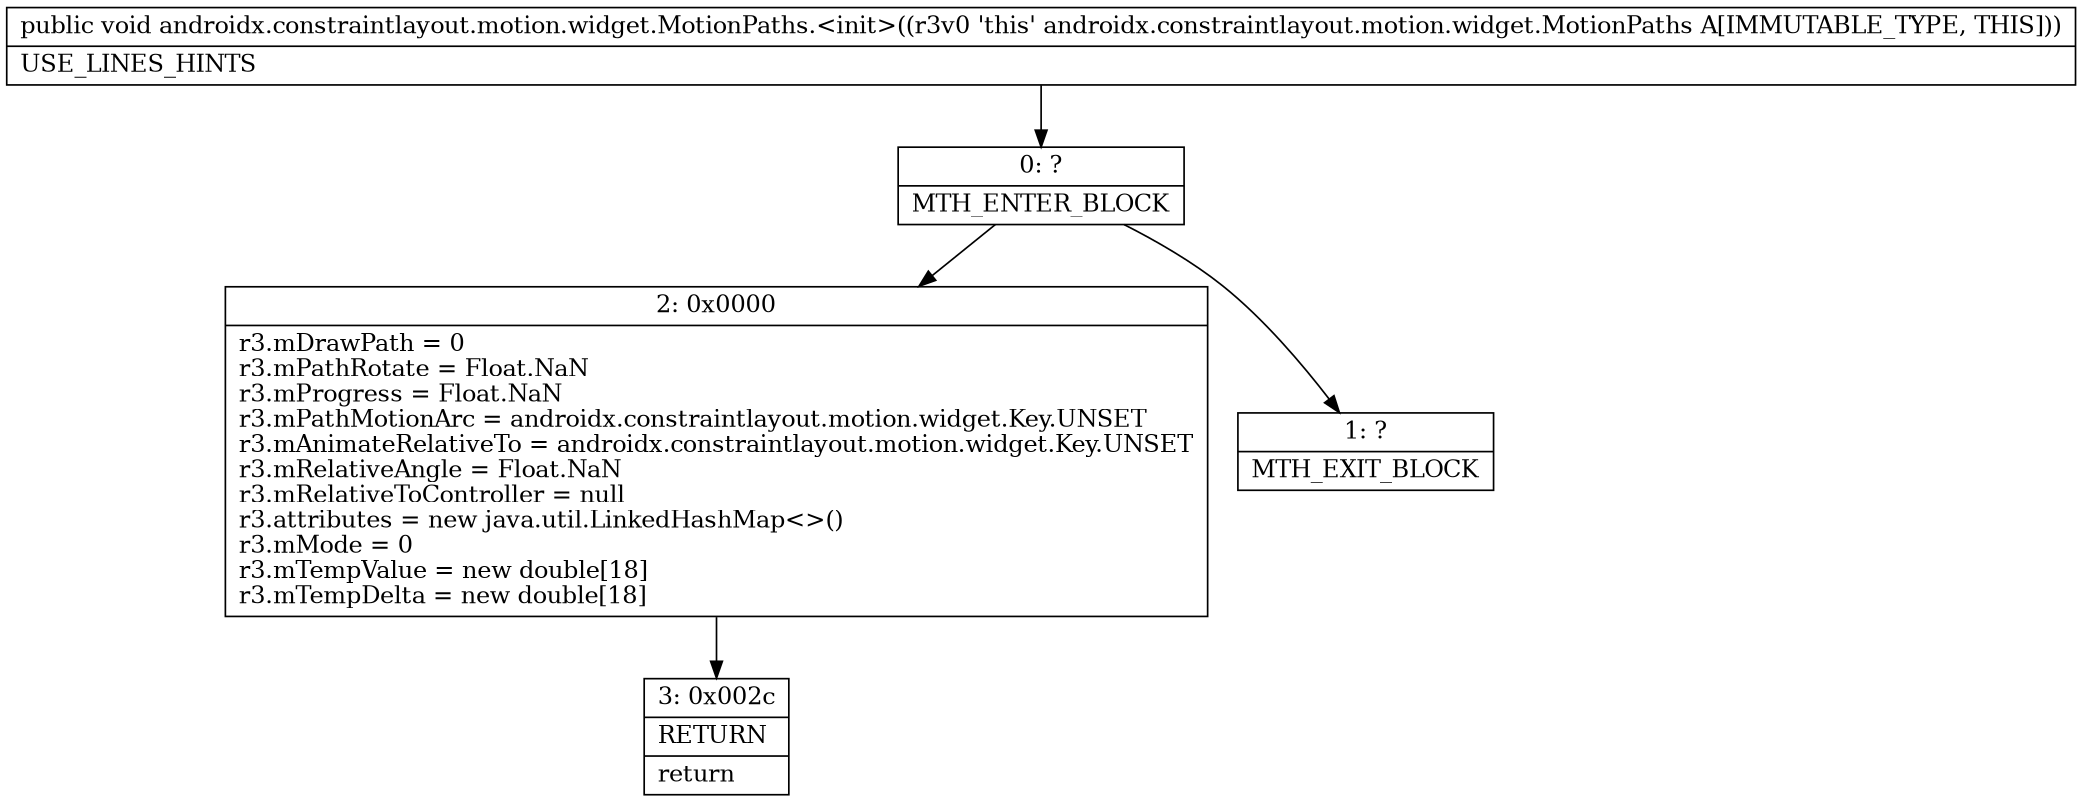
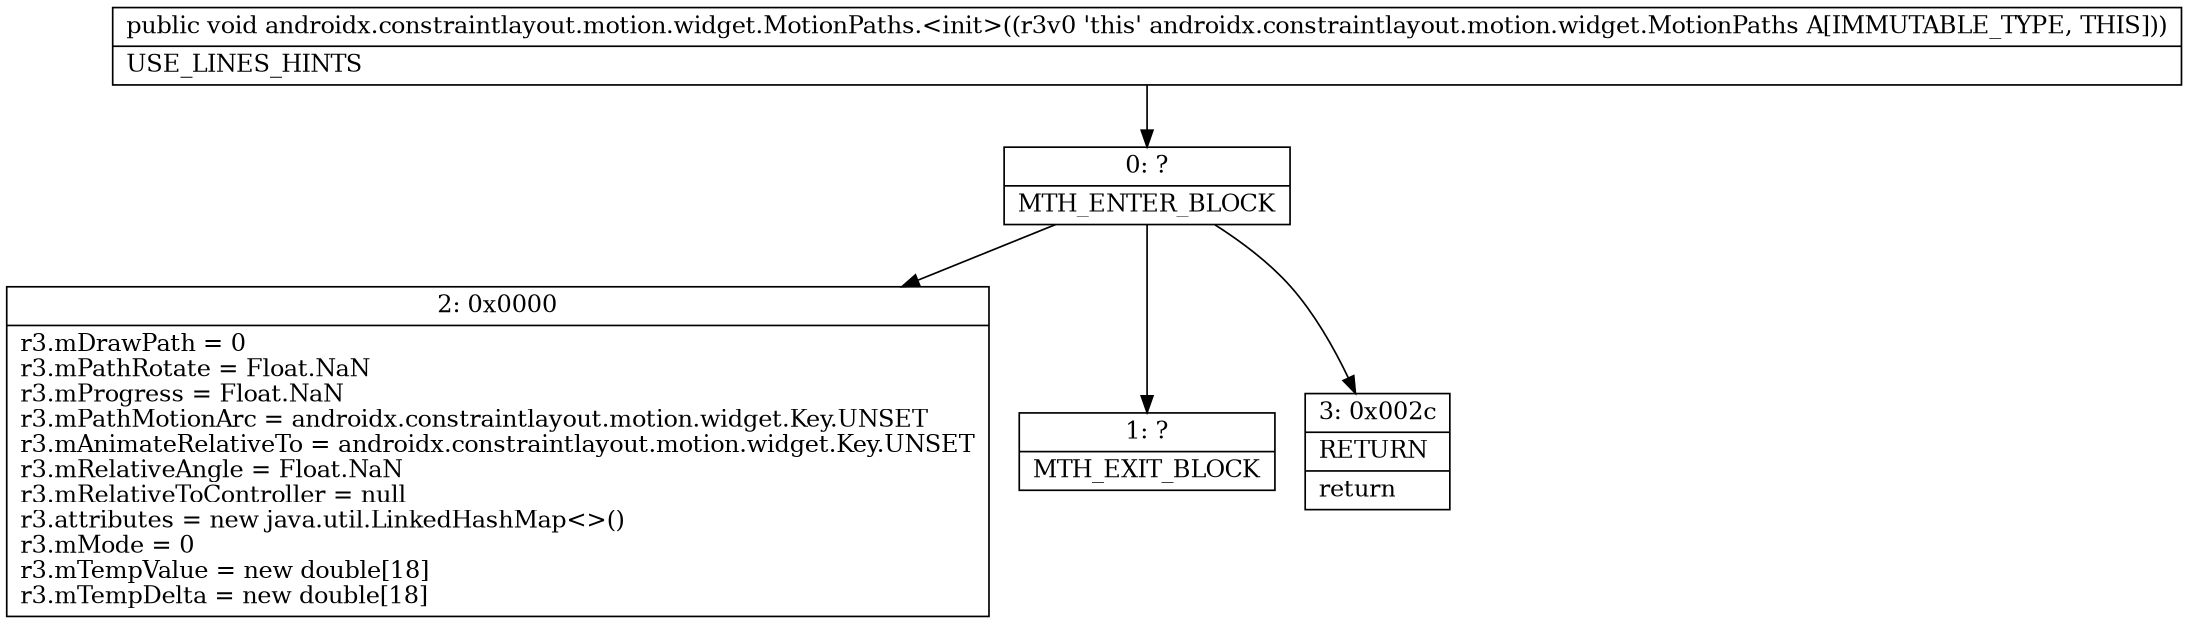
(717, 639) -> (1294, 291)
